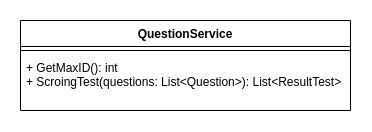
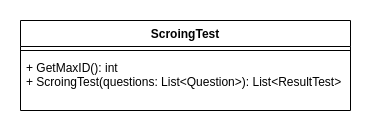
(185, 34) -> (185, 34)
